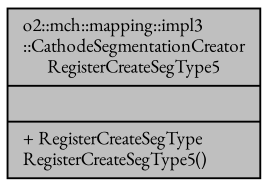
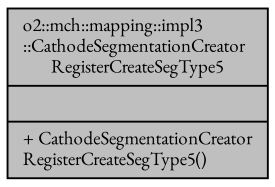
(113, 139) -> (138, 139)
